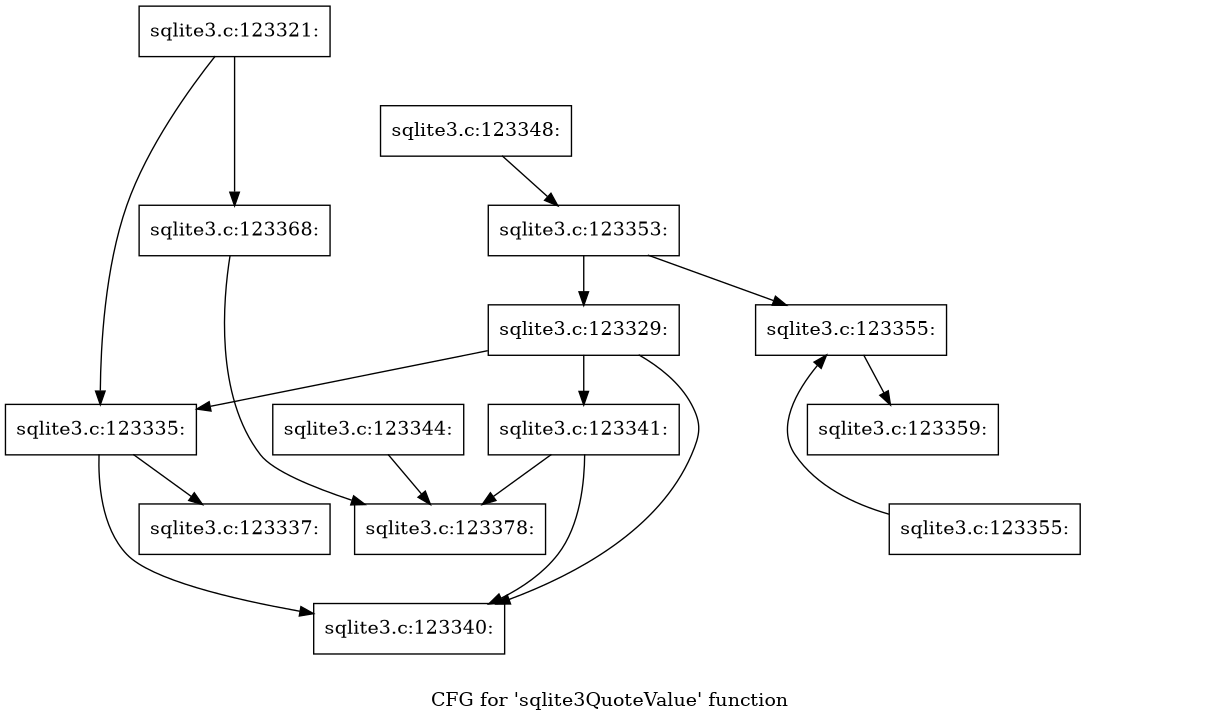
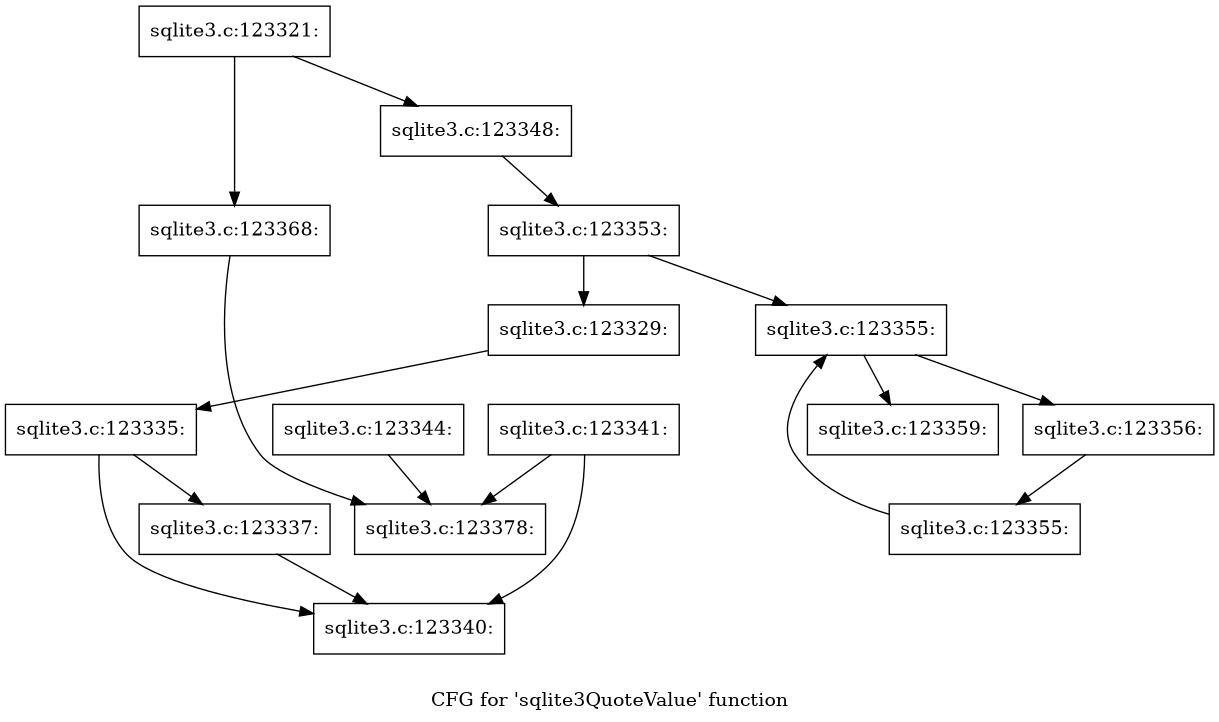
(125, 212) -> (349, 79)
(584, 373) -> none
none -> (1118, 430)
(661, 502) -> (316, 576)
